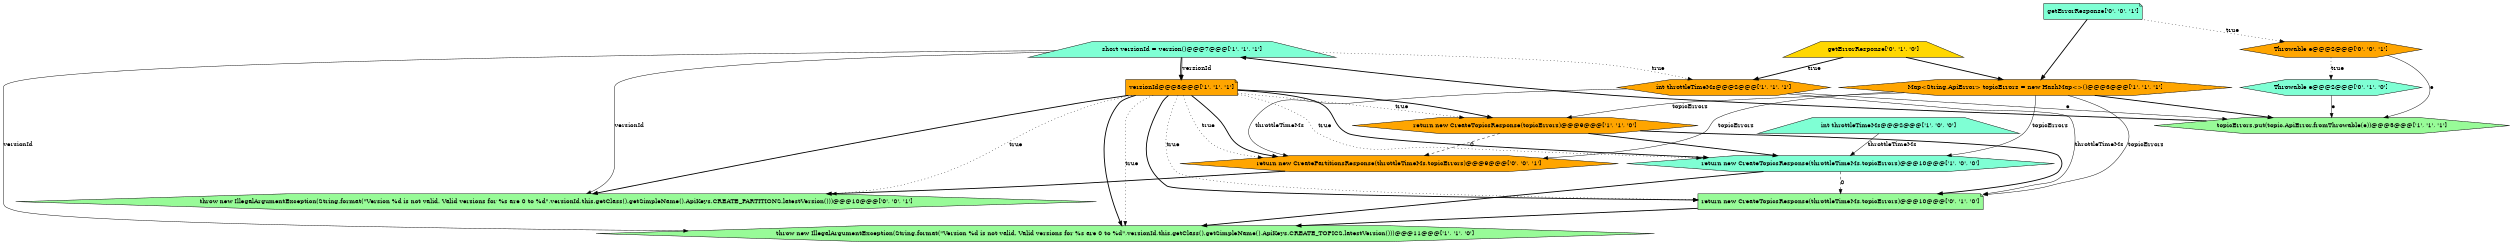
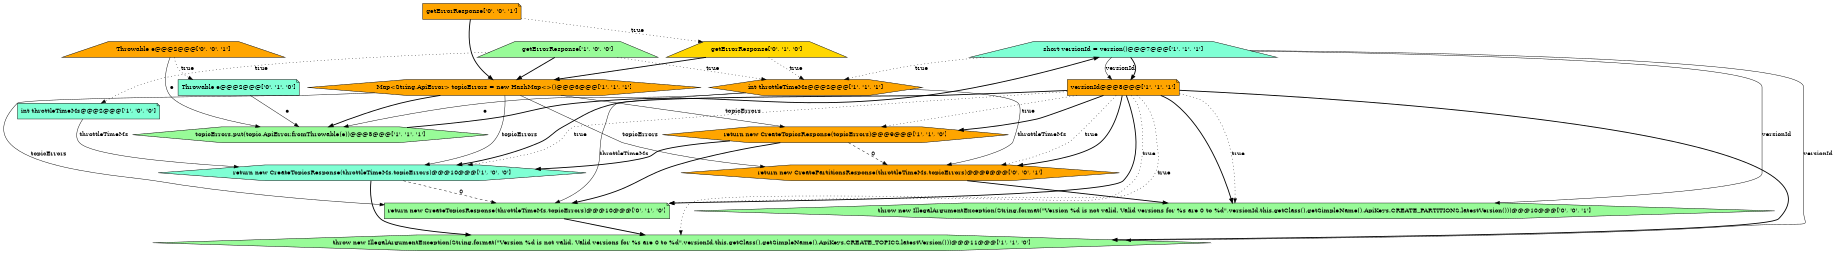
(2093, 11) -> (472, 11)
(2210, 30) -> (610, 30)
none -> (568, 49)
(2331, 49) -> (173, 49)
(1801, 68) -> (784, 67)
(2331, 88) -> (239, 88)
(1889, 126) -> (89, 111)
